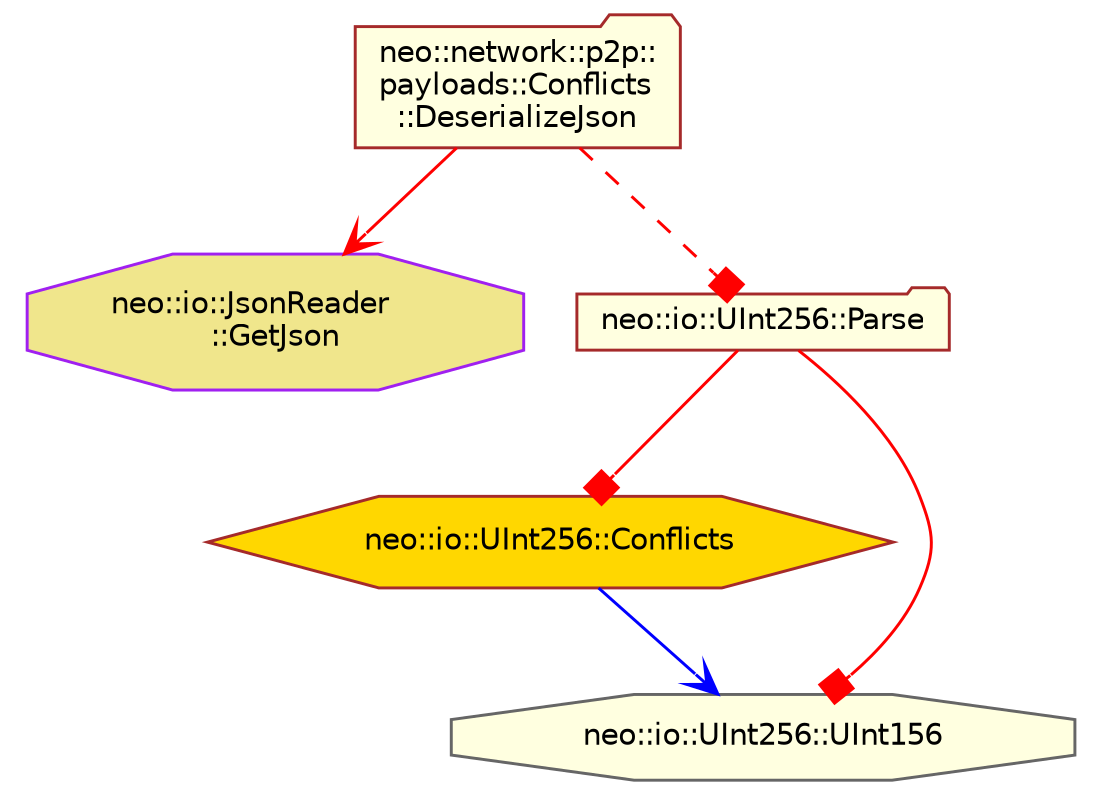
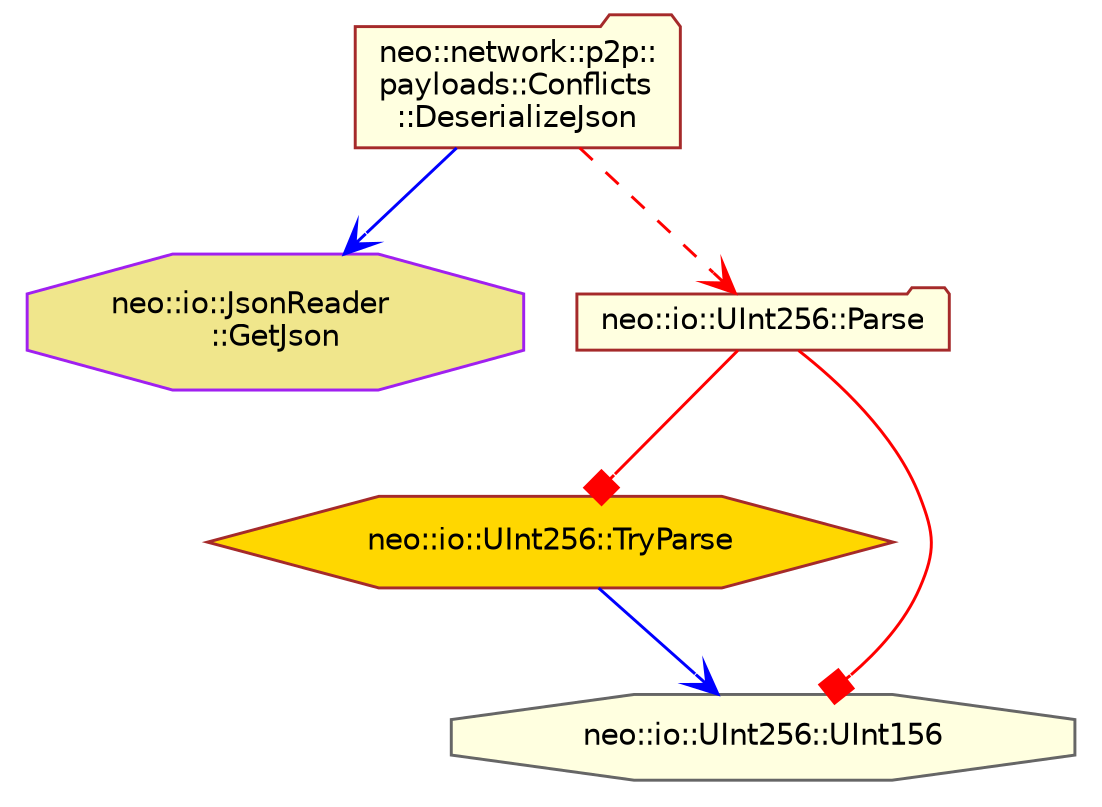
(412, 190) -> (412, 190)
(647, 210) -> (647, 210)
(550, 542) -> (550, 542)
